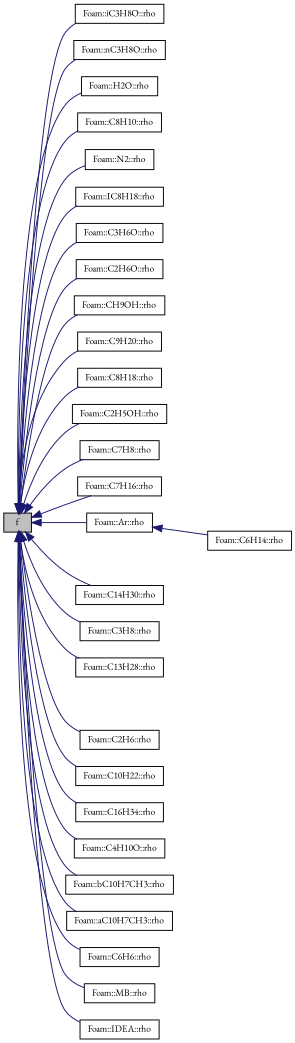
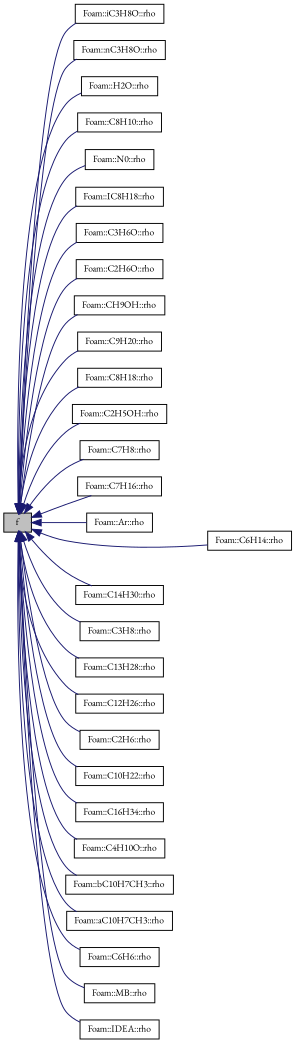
(120, 160) -> (120, 160)
(185, 532) -> (123, 547)
none -> (120, 704)
